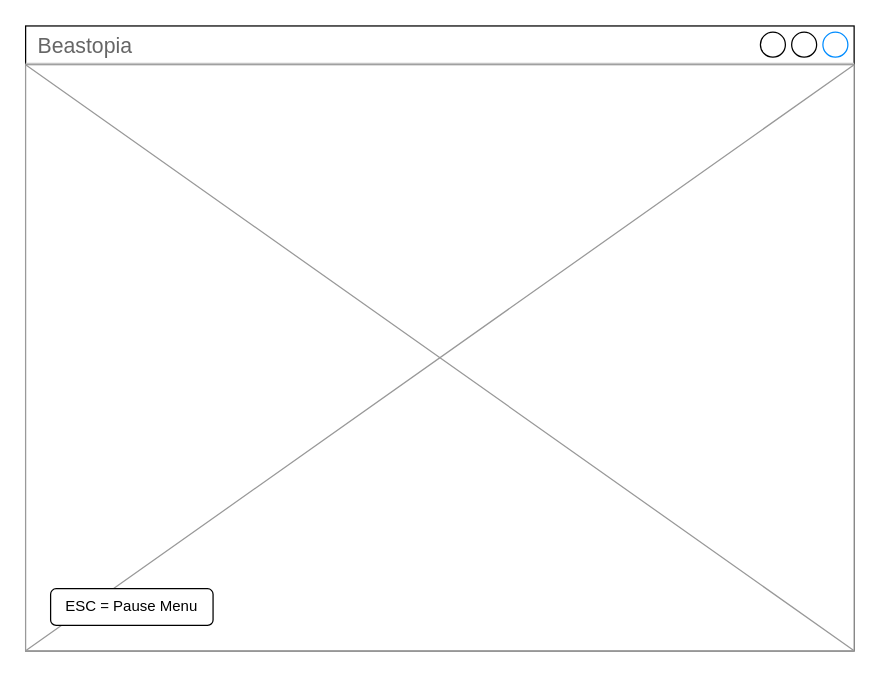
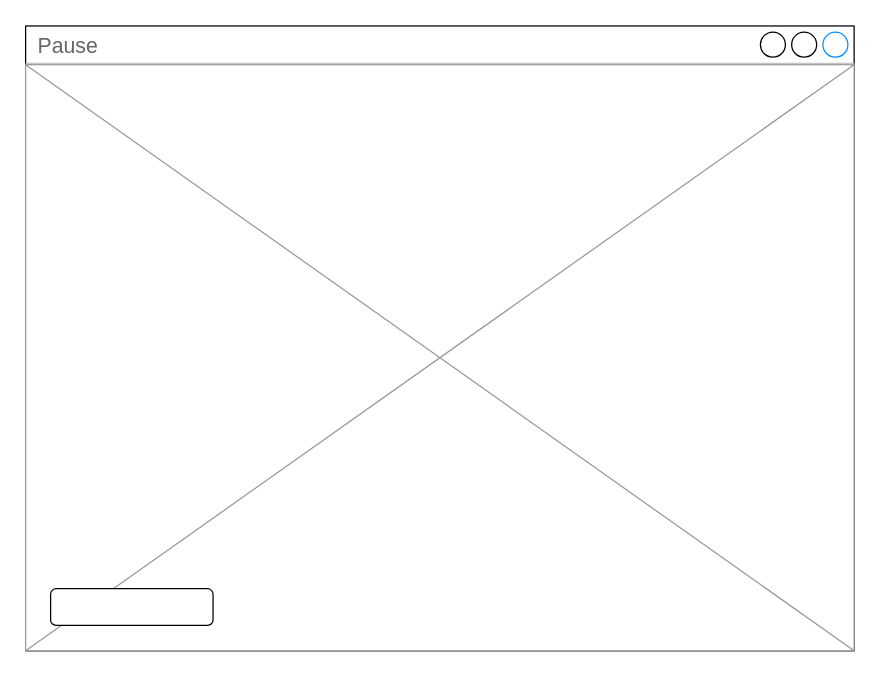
(89, 47) -> (68, 47)
(132, 607) -> none
